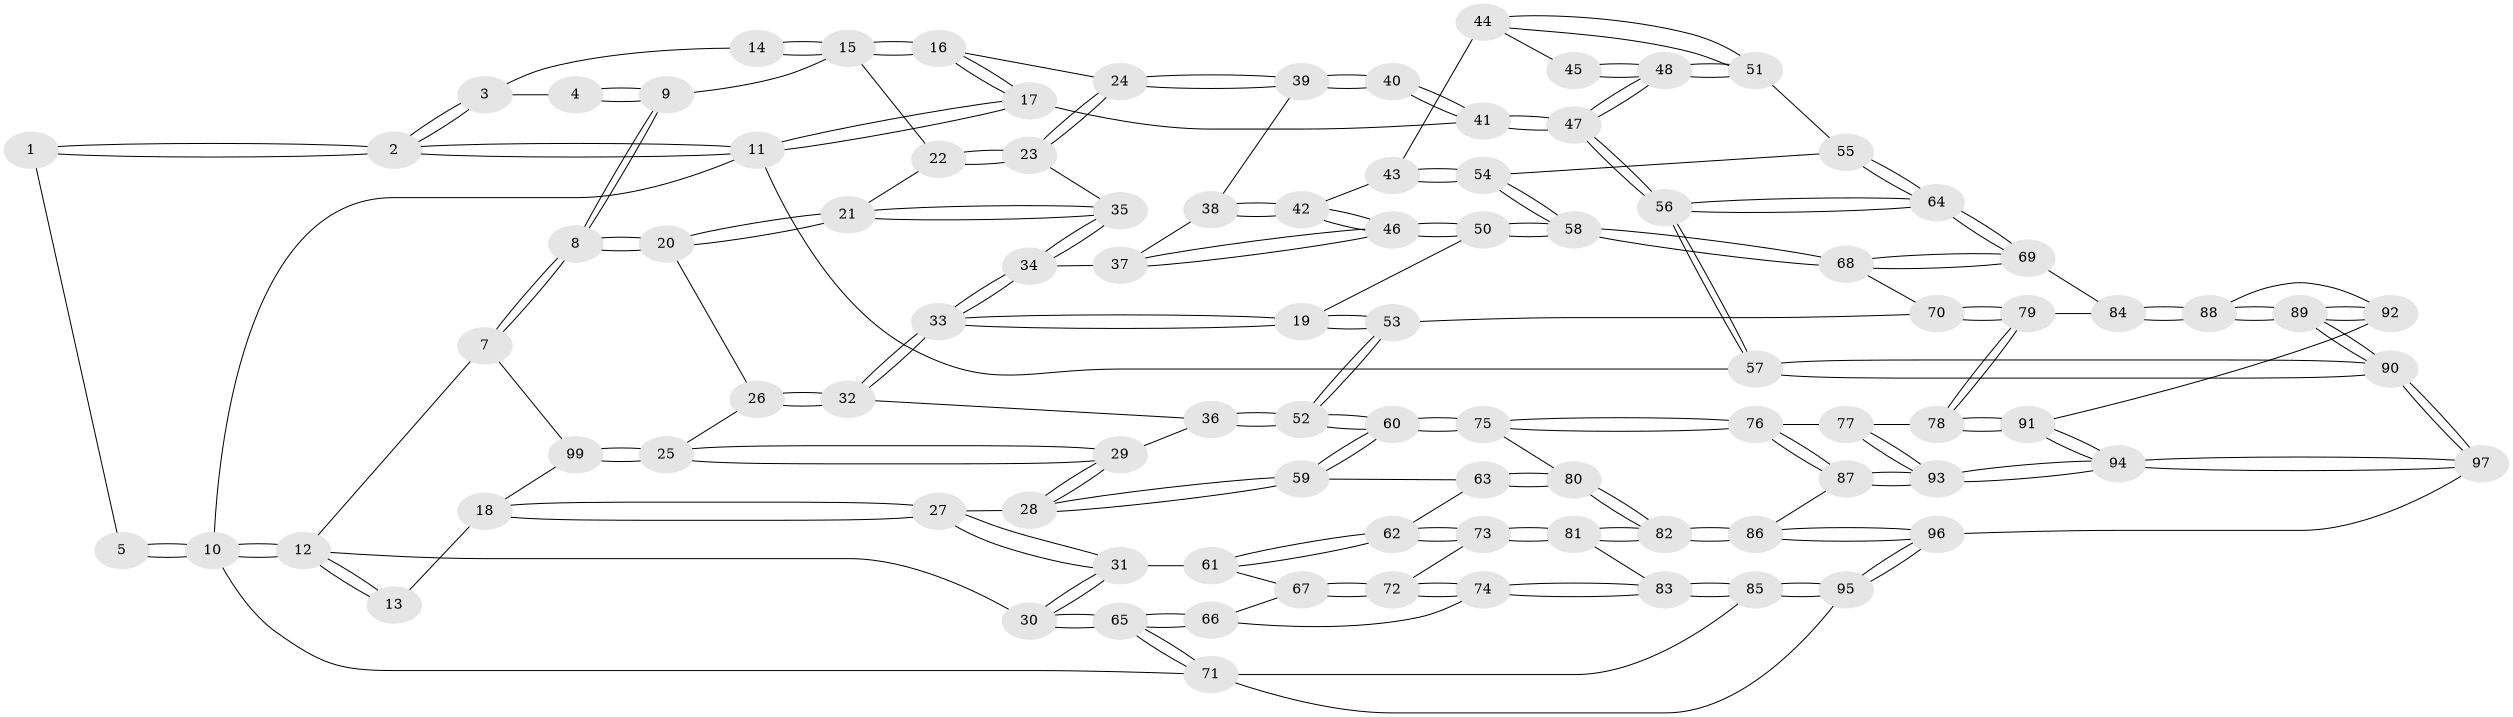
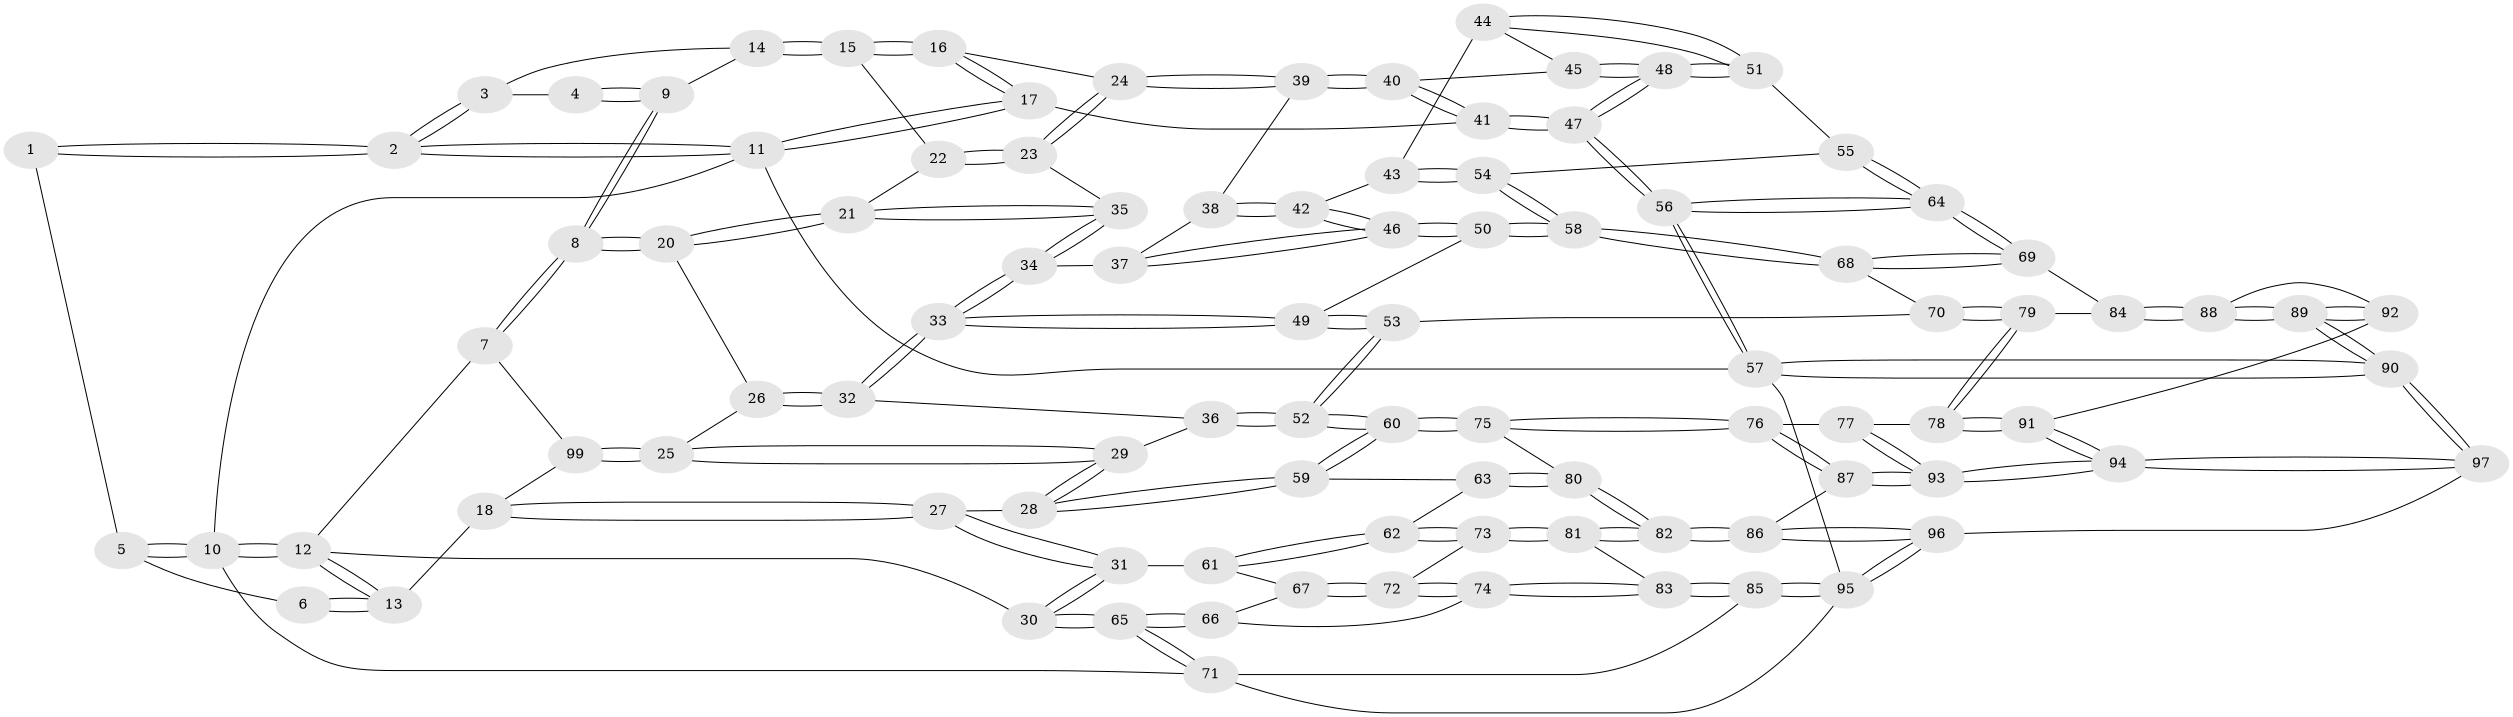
none -> (1483, 76)
(761, 82) -> (712, 72)
(1302, 322) -> (1302, 322)
none -> (1809, 476)
none -> (304, 605)
